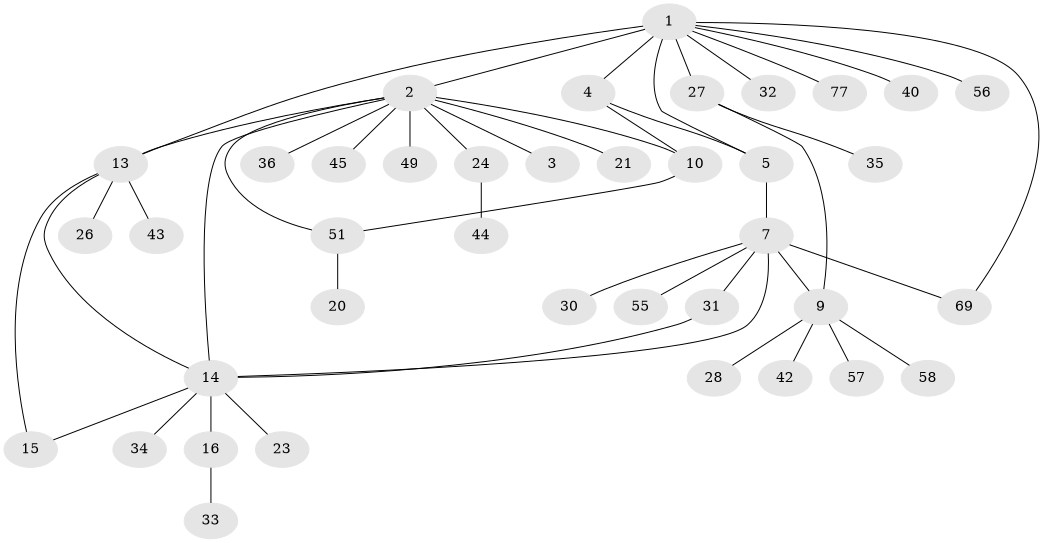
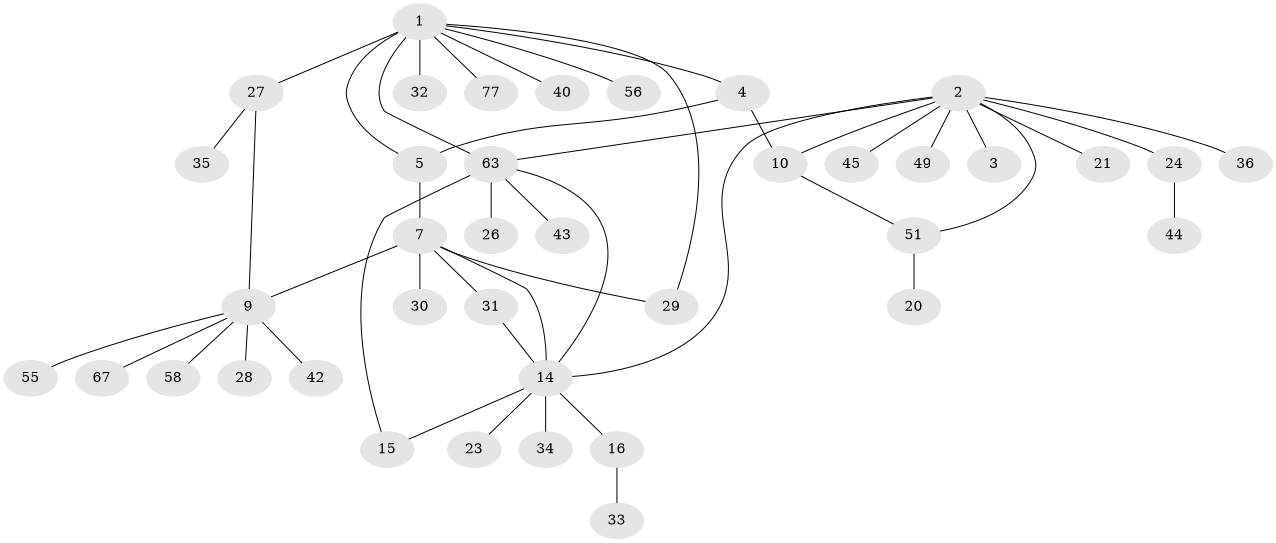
(540, 57) -> none
(121, 164) -> (491, 164)
(704, 271) -> (137, 337)
(965, 307) -> (671, 307)
(857, 378) -> (102, 378)
